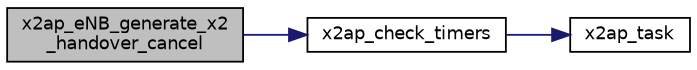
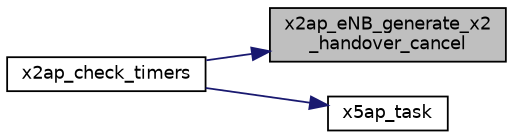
(266, 35) -> (229, 57)
(630, 35) -> (388, 114)
